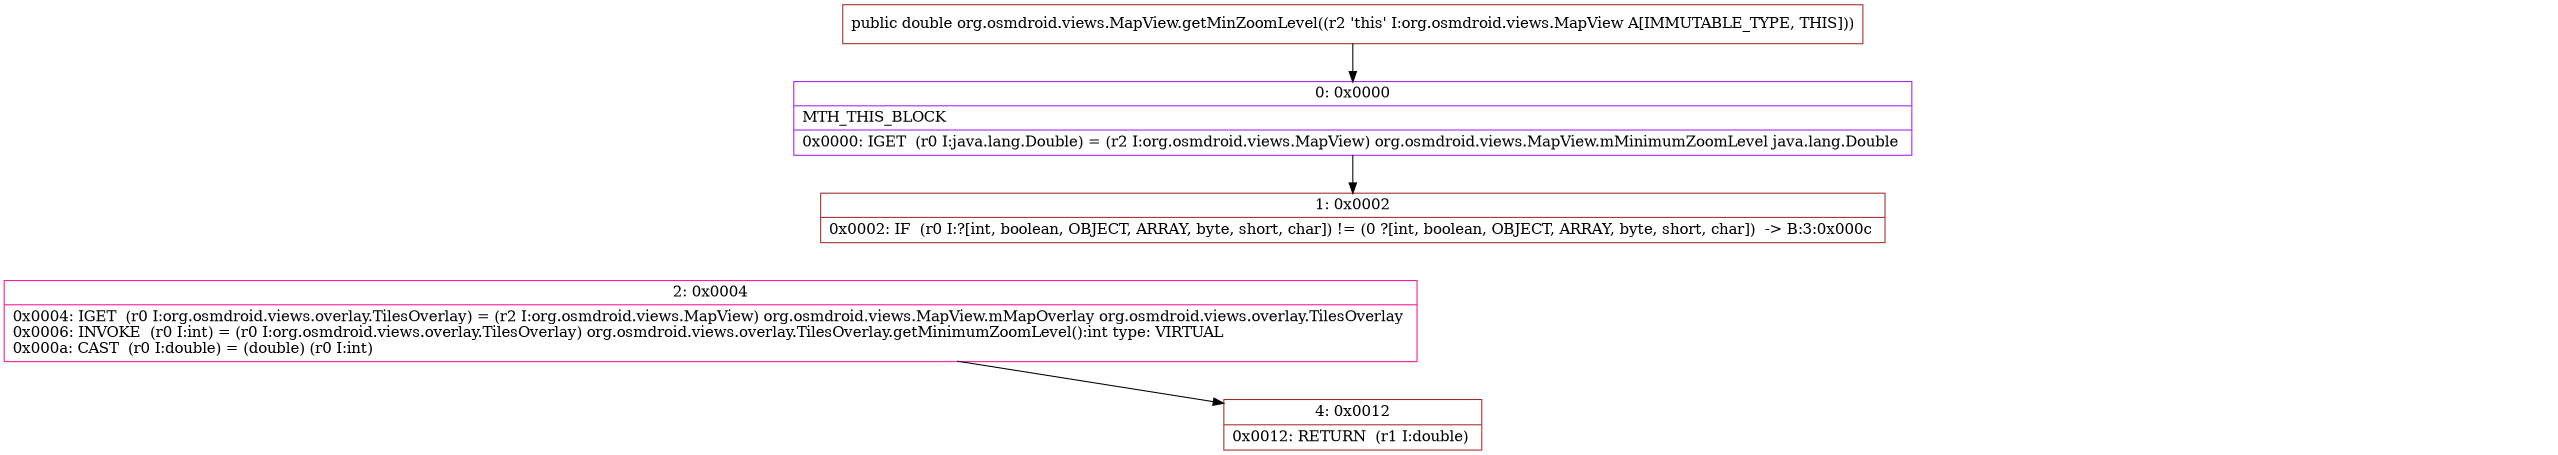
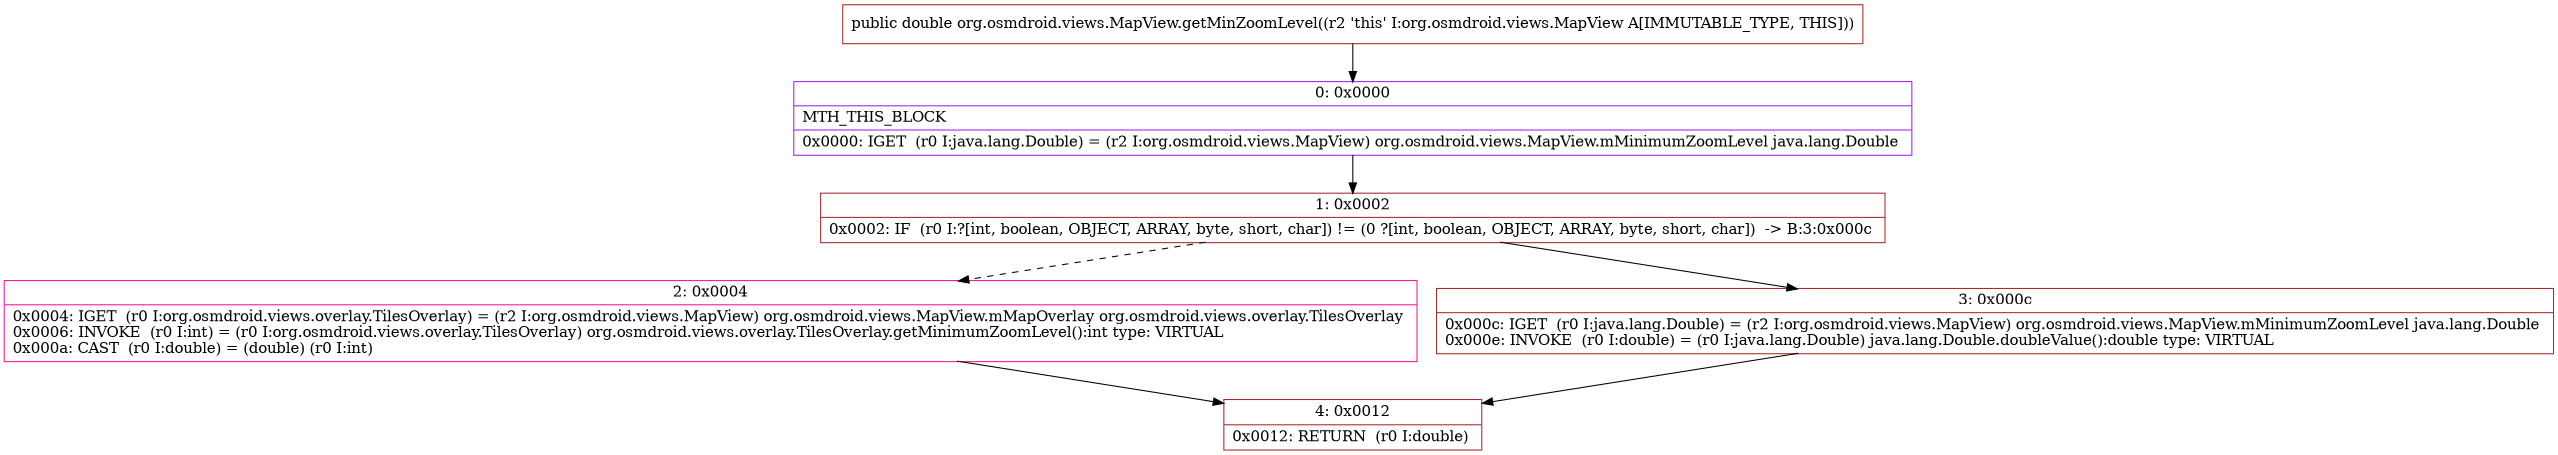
none -> (1087, 261)
none -> (1995, 321)
(1353, 437) -> (1353, 437)
